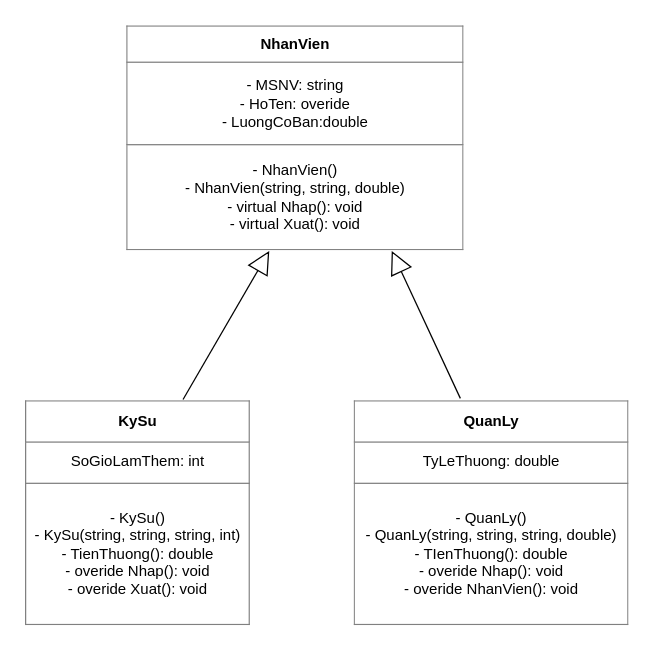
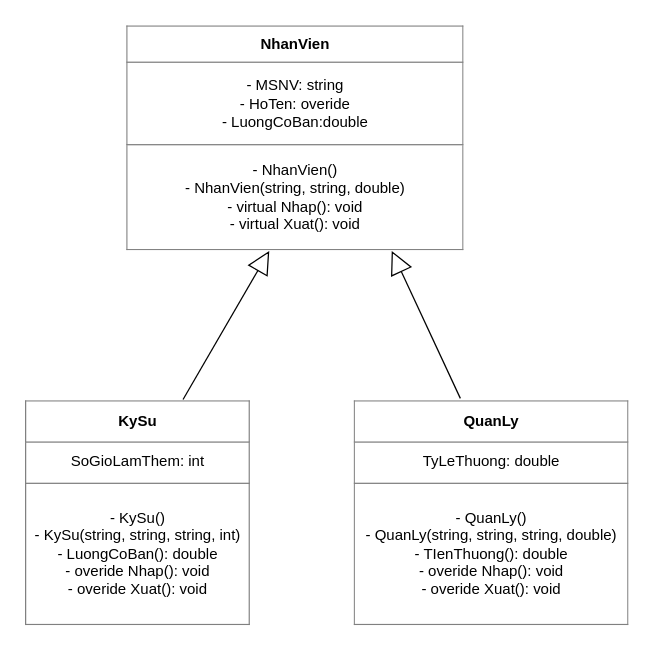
(139, 473) -> (139, 473)
(493, 473) -> (493, 473)
